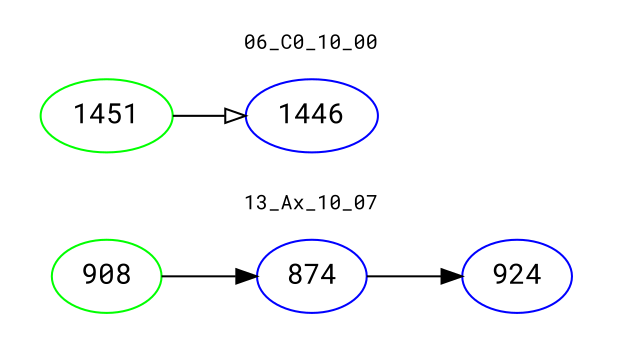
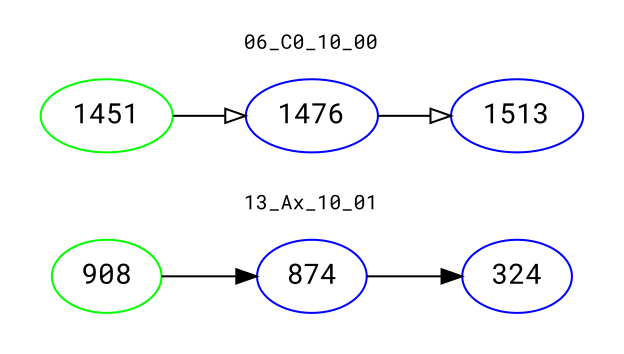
(312, 116) -> (312, 116)
none -> (517, 116)
(312, 204) -> (312, 204)
(517, 276) -> (517, 276)
